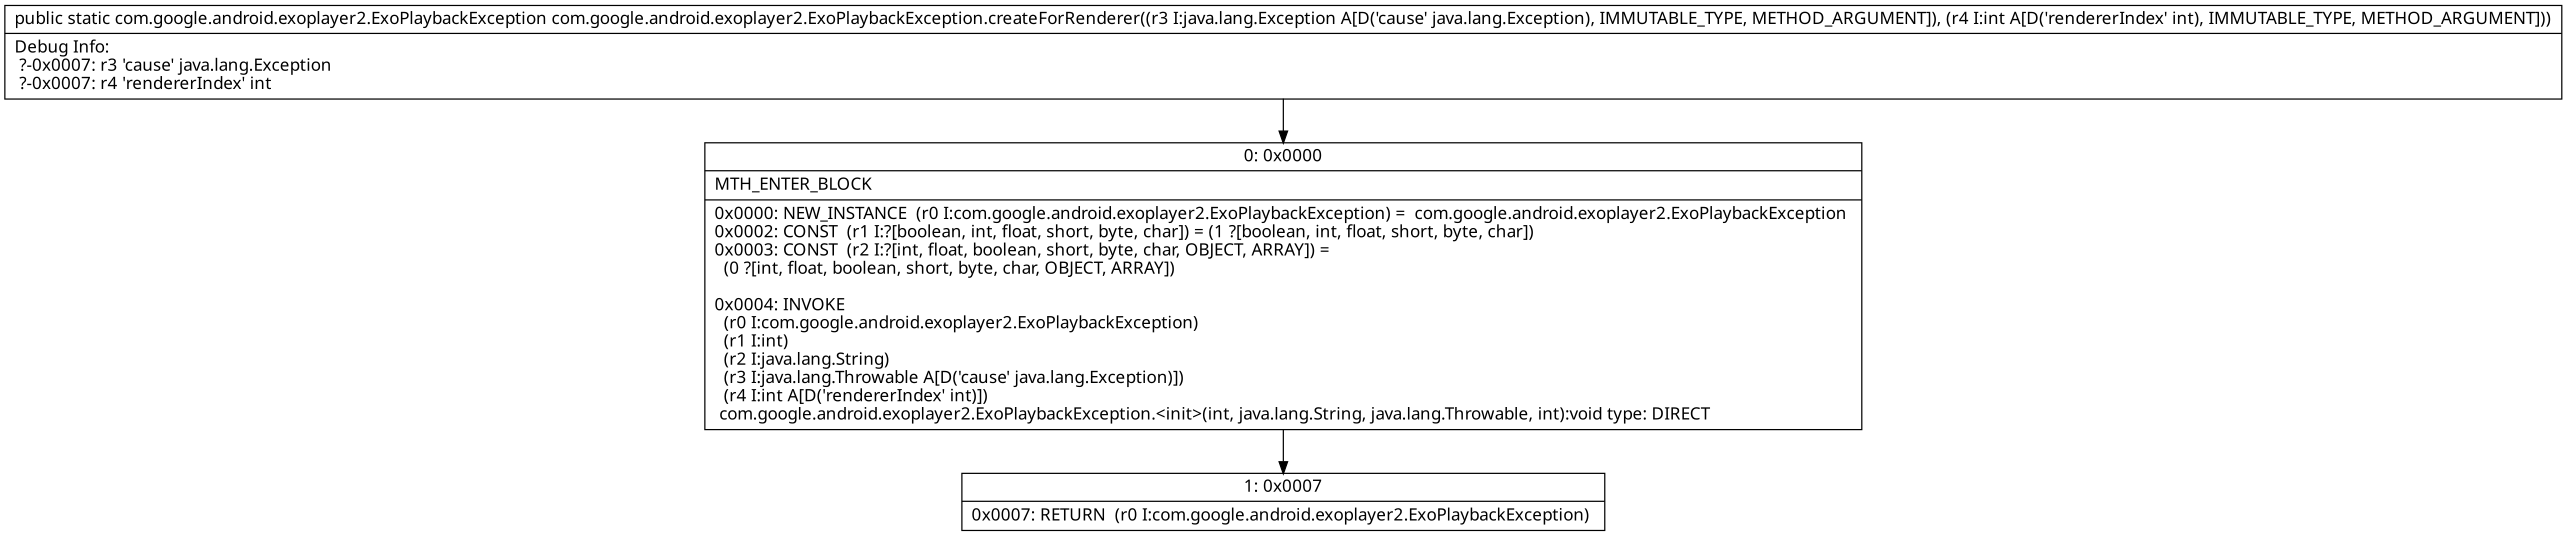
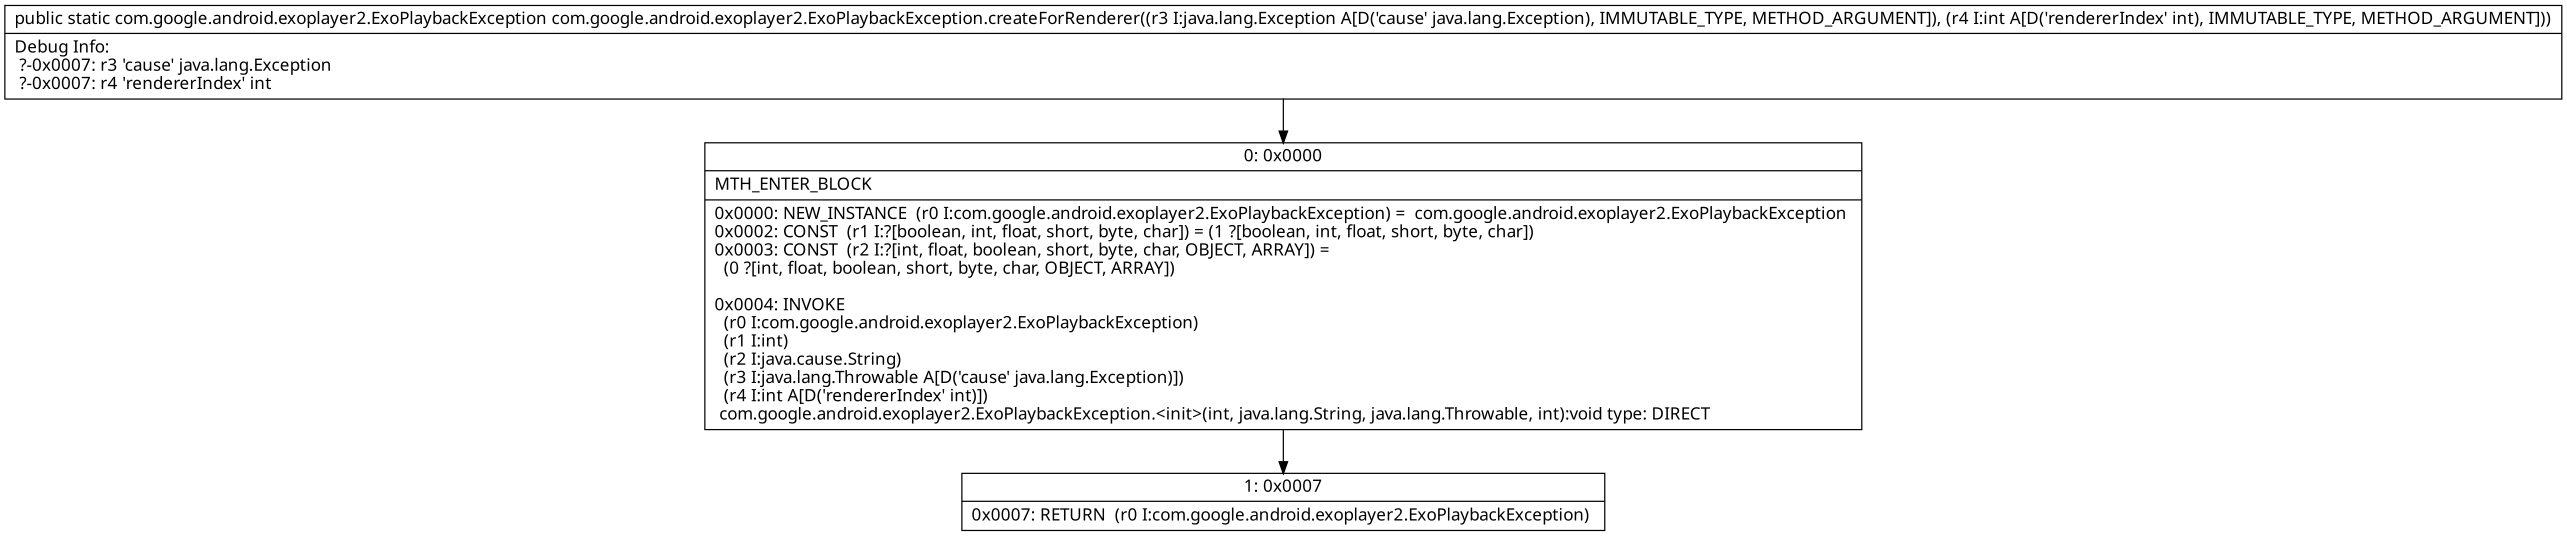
(803, 360) -> (808, 360)
